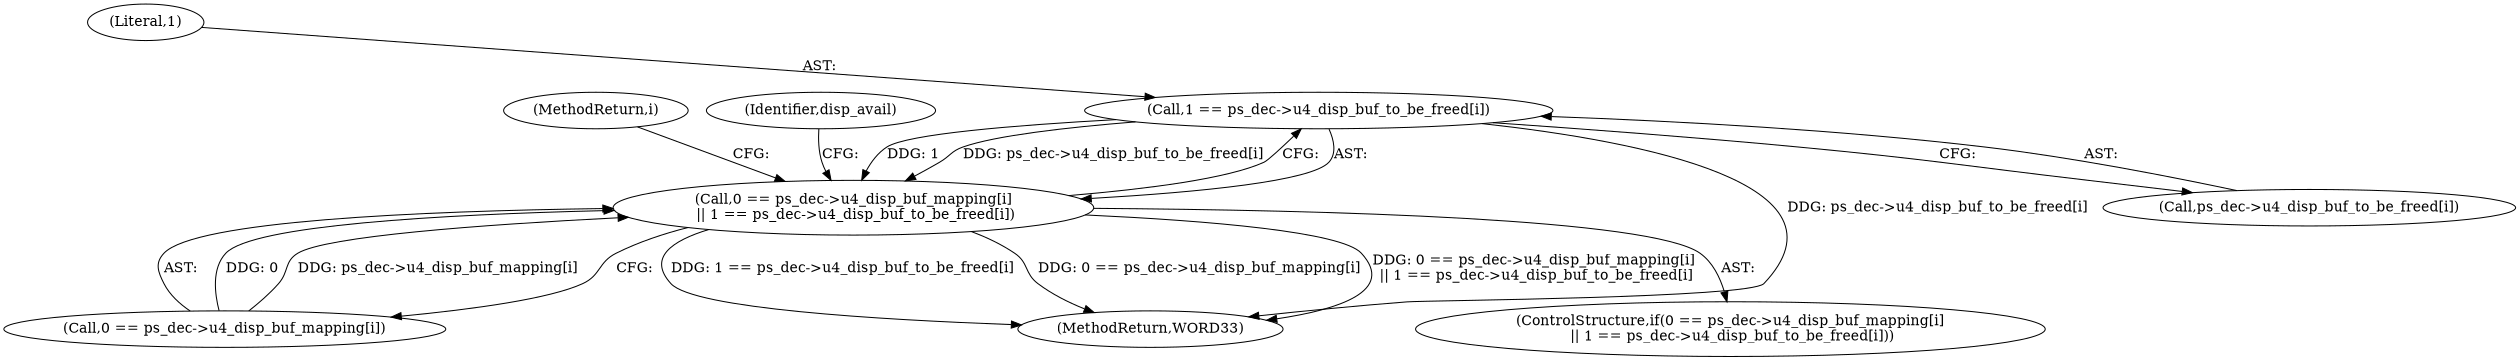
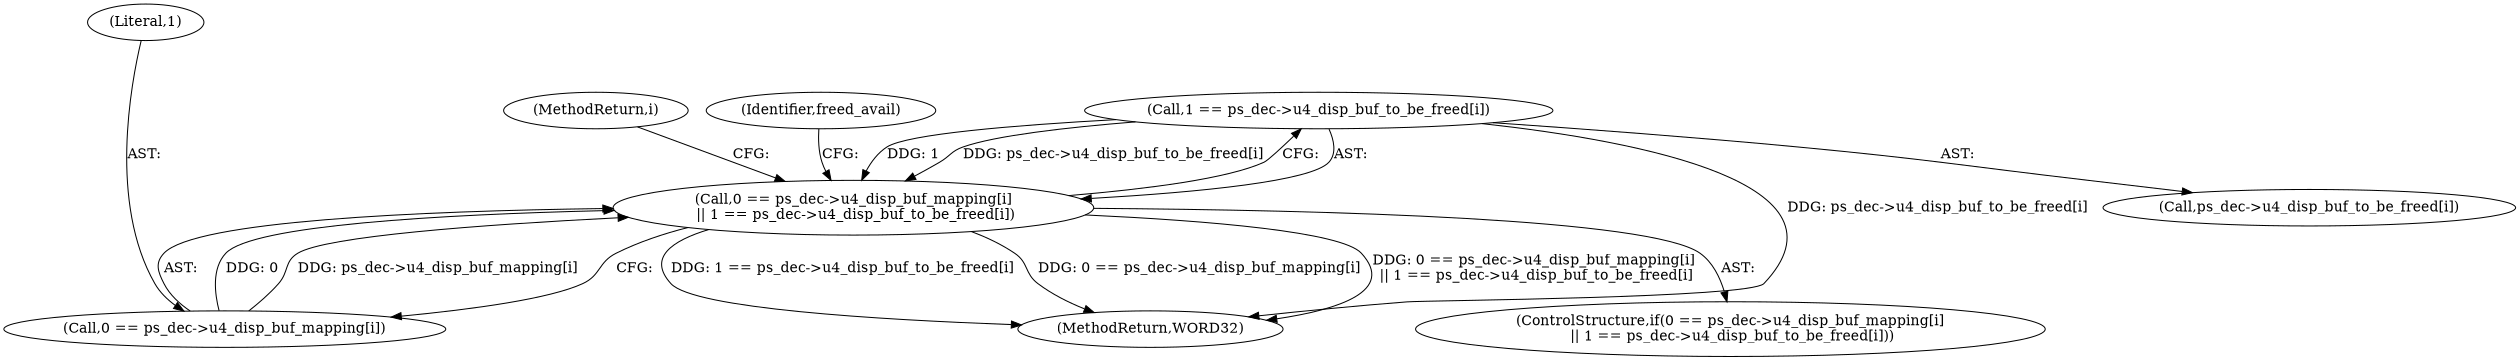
(673, 62) -> (127, 179)
(821, 111) -> (821, 111)
(1896, 138) -> none
(1960, 155) -> (1960, 155)
(1150, 329) -> (1150, 329)
